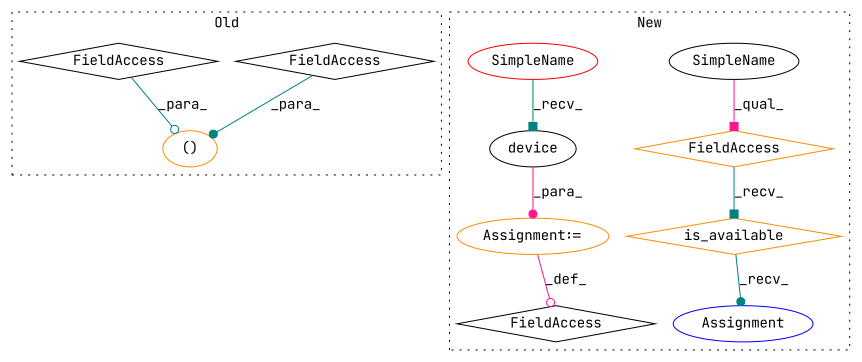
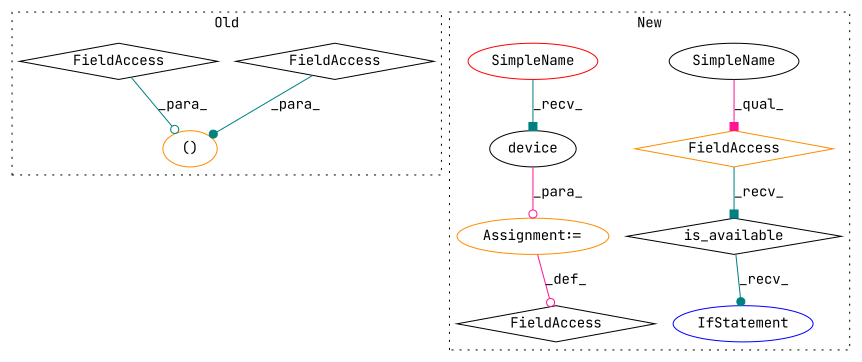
(533, 189) -> (533, 189)
(734, 236) -> (734, 236)
(743, 324) -> (743, 324)
